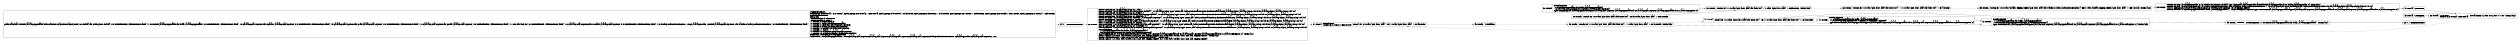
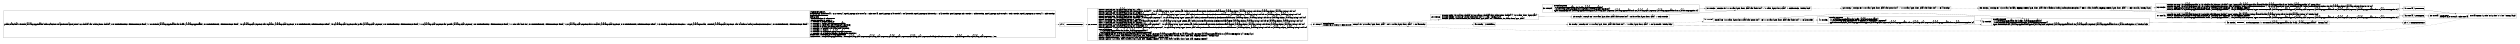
none -> (2277, 16)
none -> (1484, 17)
